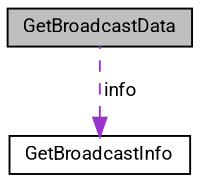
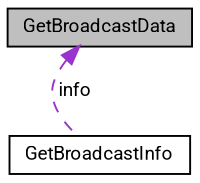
(100, 82) -> (54, 101)
